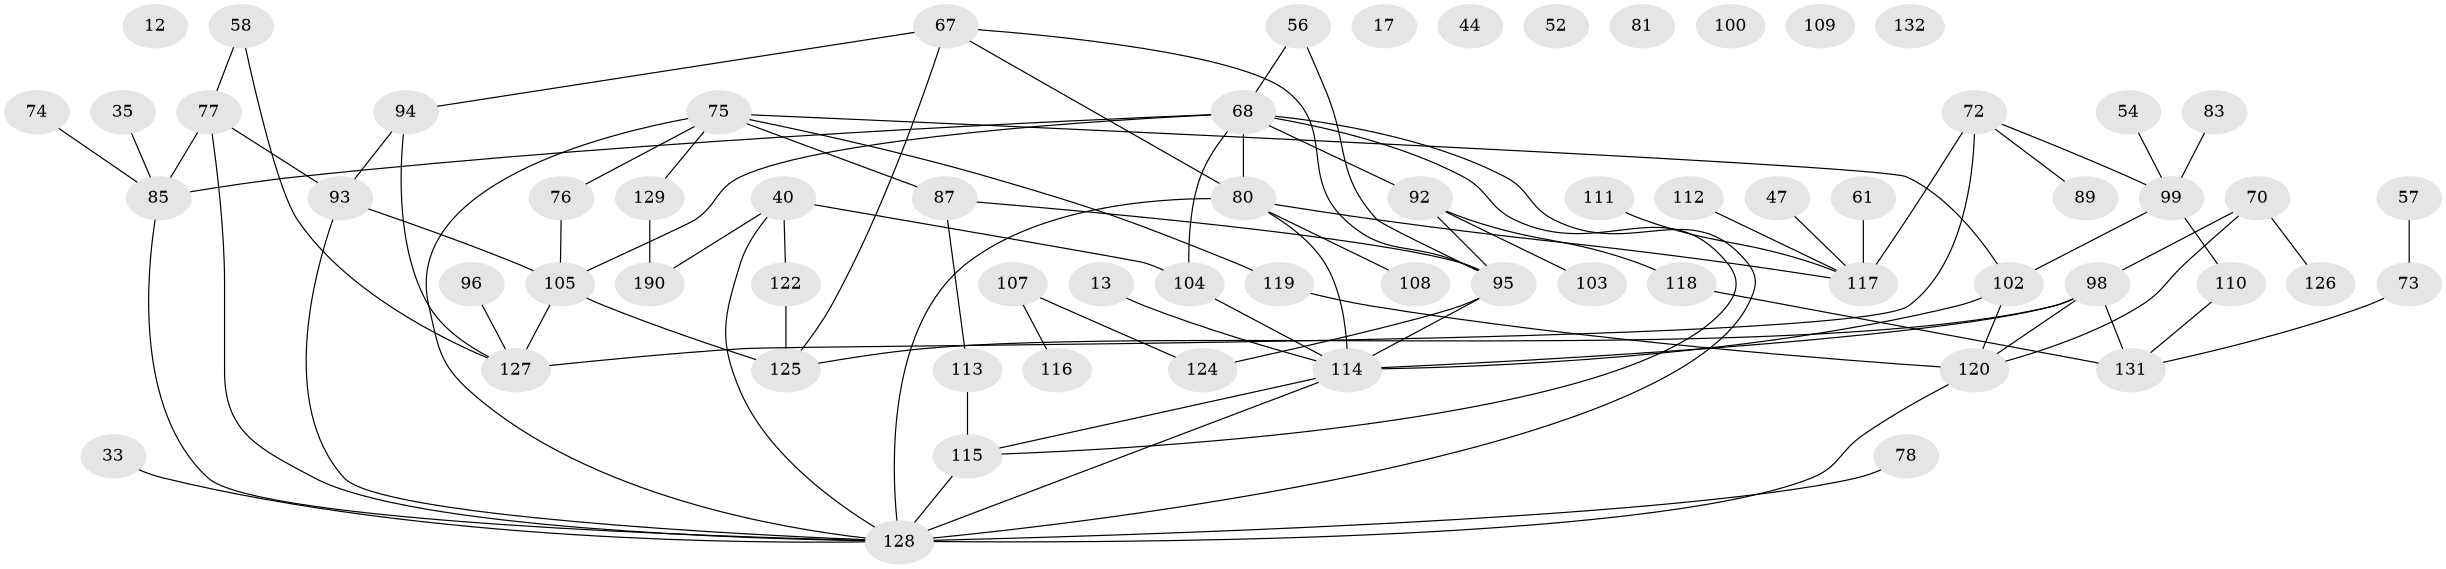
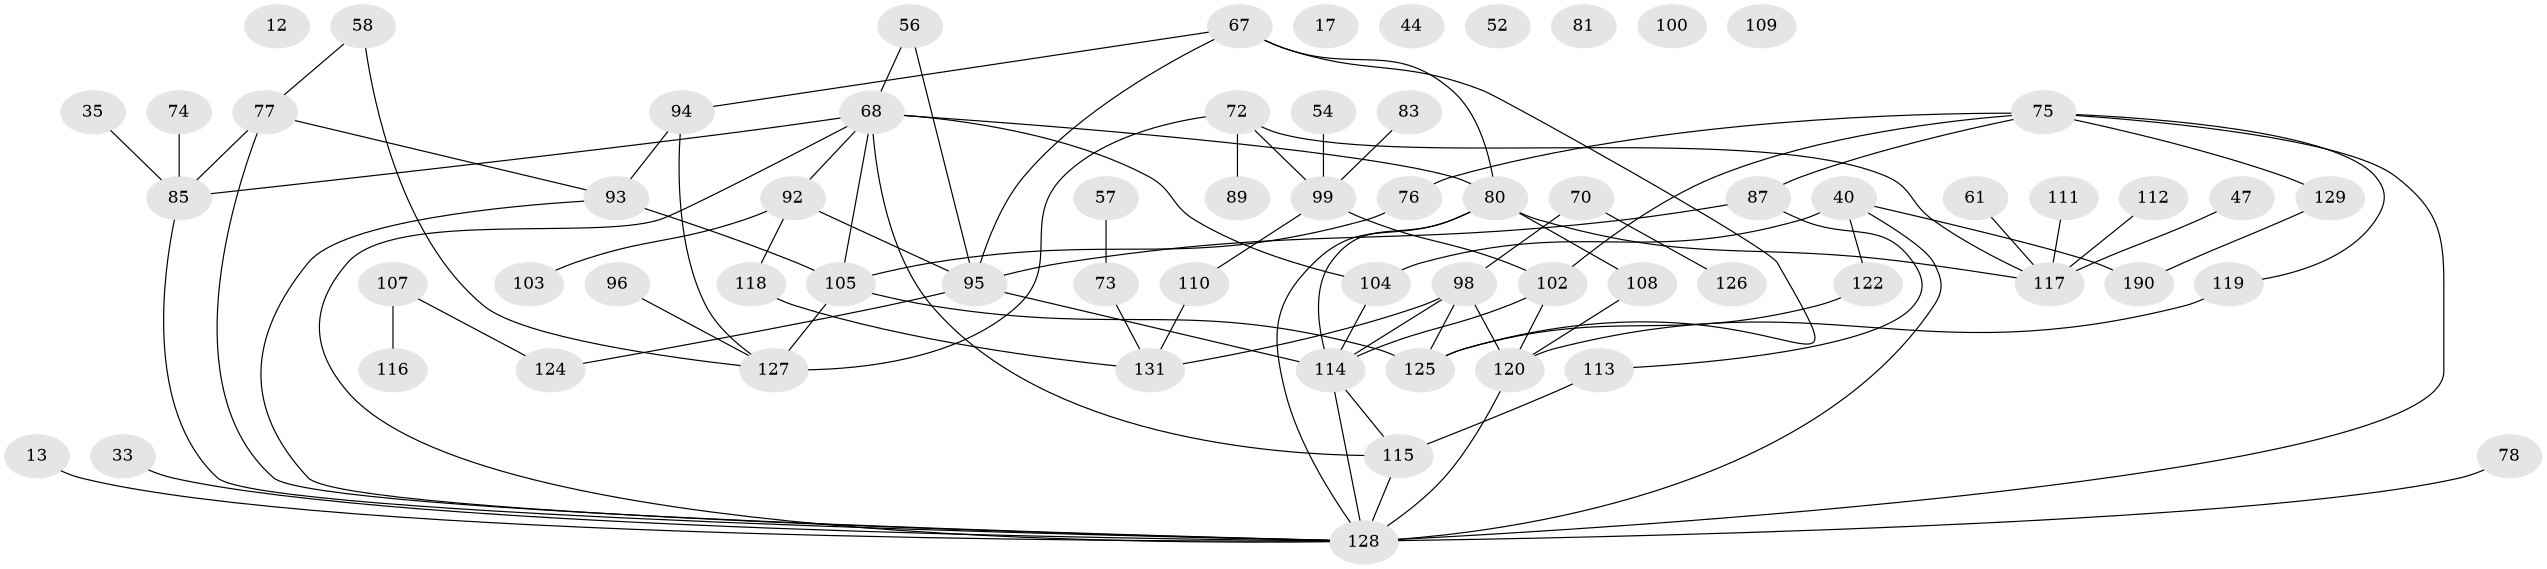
(1910, 26) -> none
(2135, 309) -> (1591, 318)
(1220, 332) -> (566, 526)
